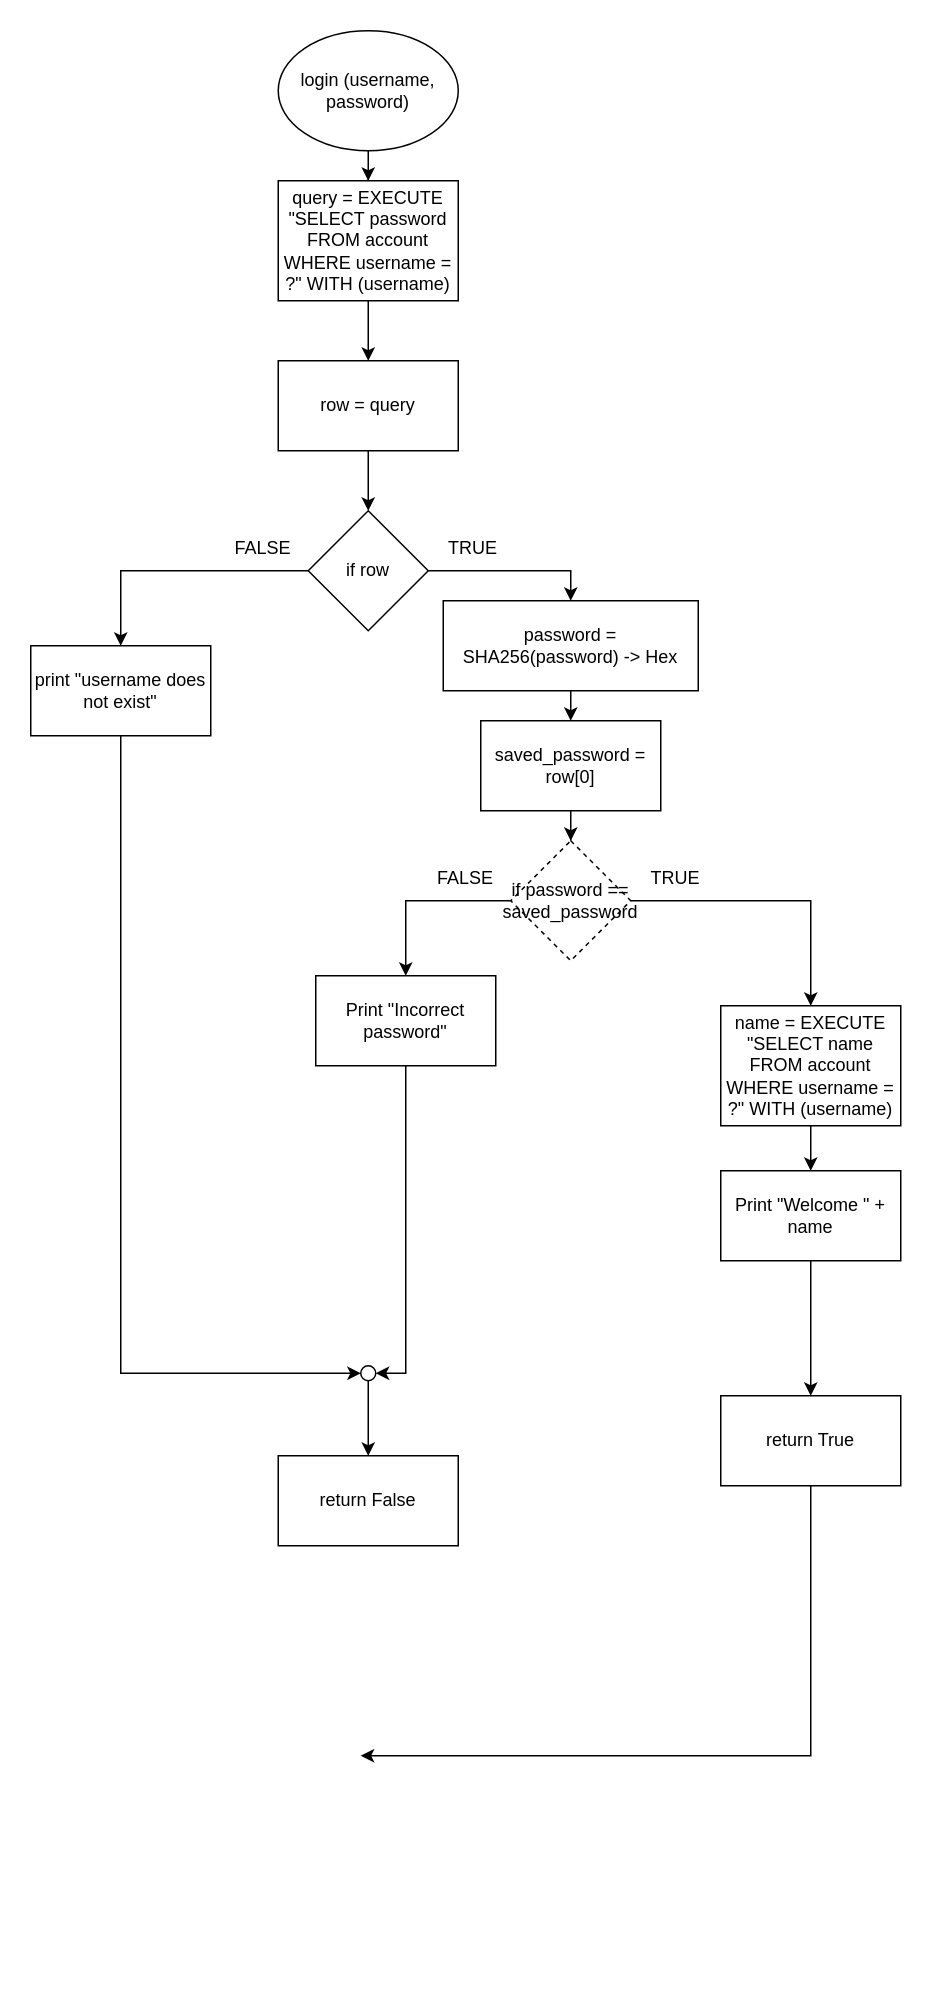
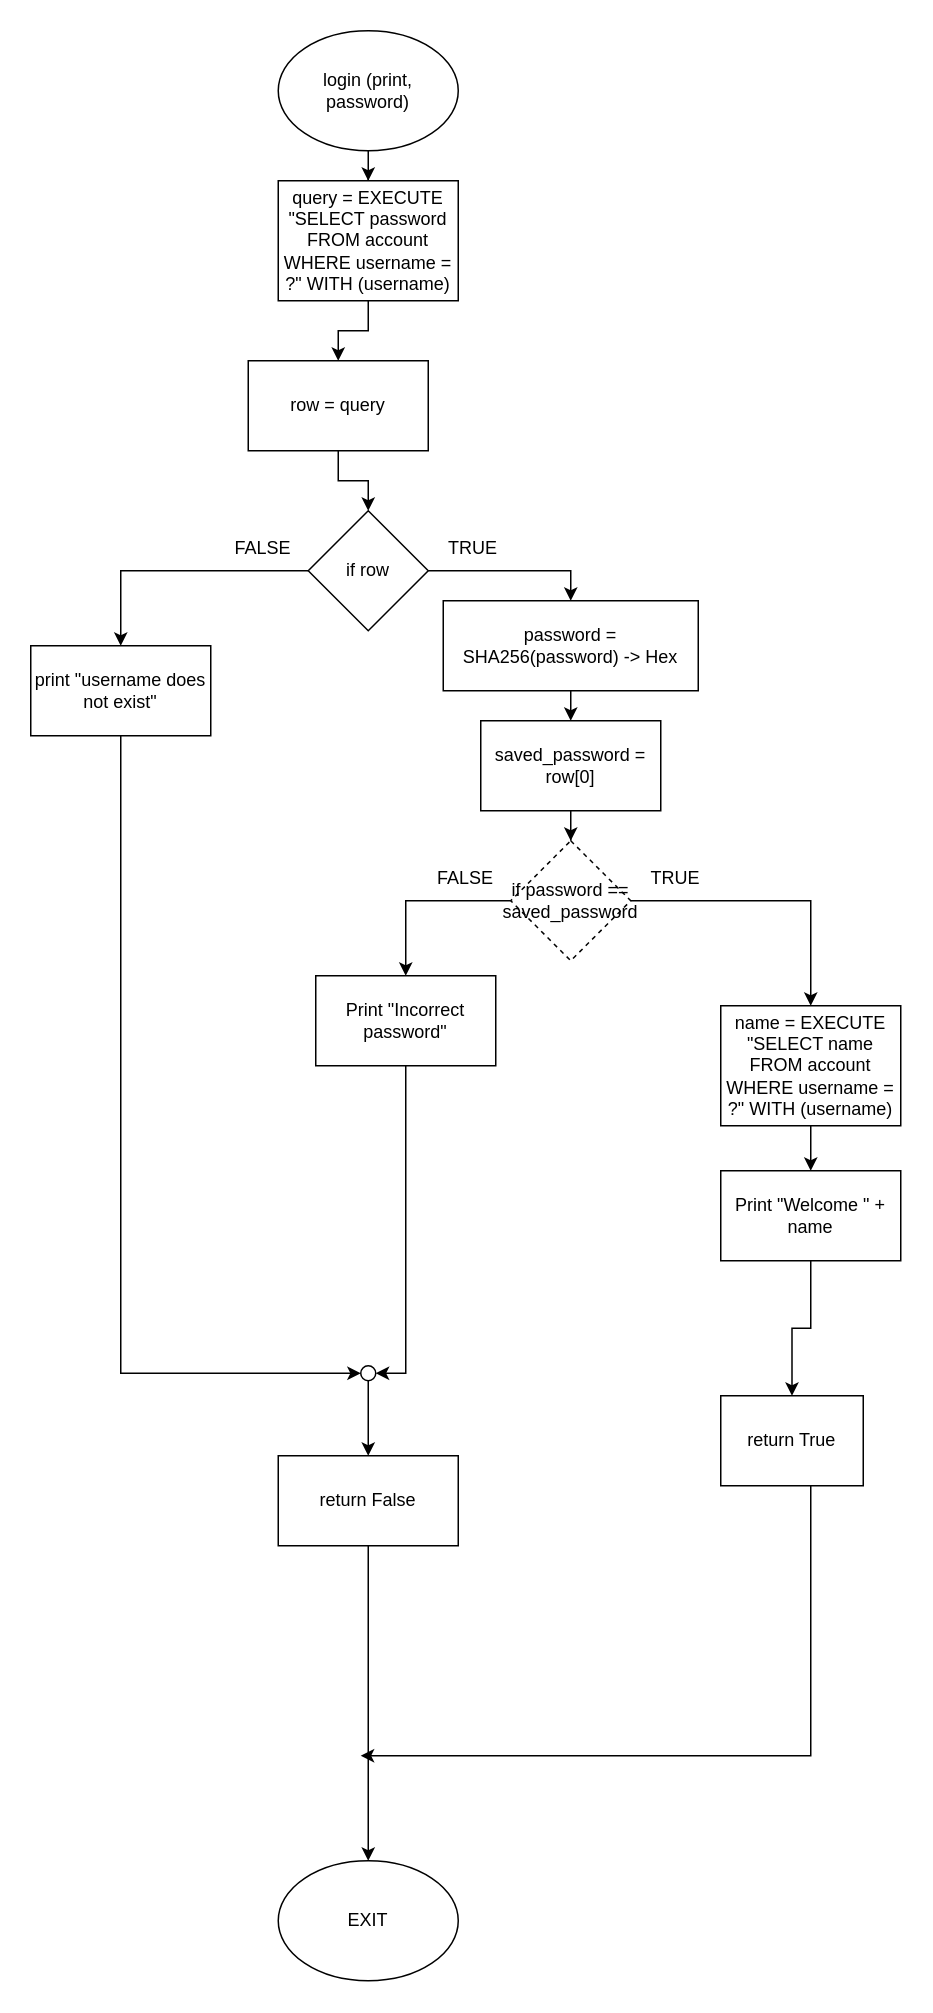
(368, 91) -> (368, 91)
(368, 406) -> (338, 406)
(811, 1441) -> (792, 1441)
none -> (368, 1698)
none -> (368, 1921)
